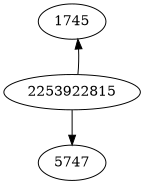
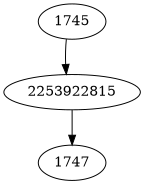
(79, 62) -> (66, 52)
(72, 163) -> (72, 163)
